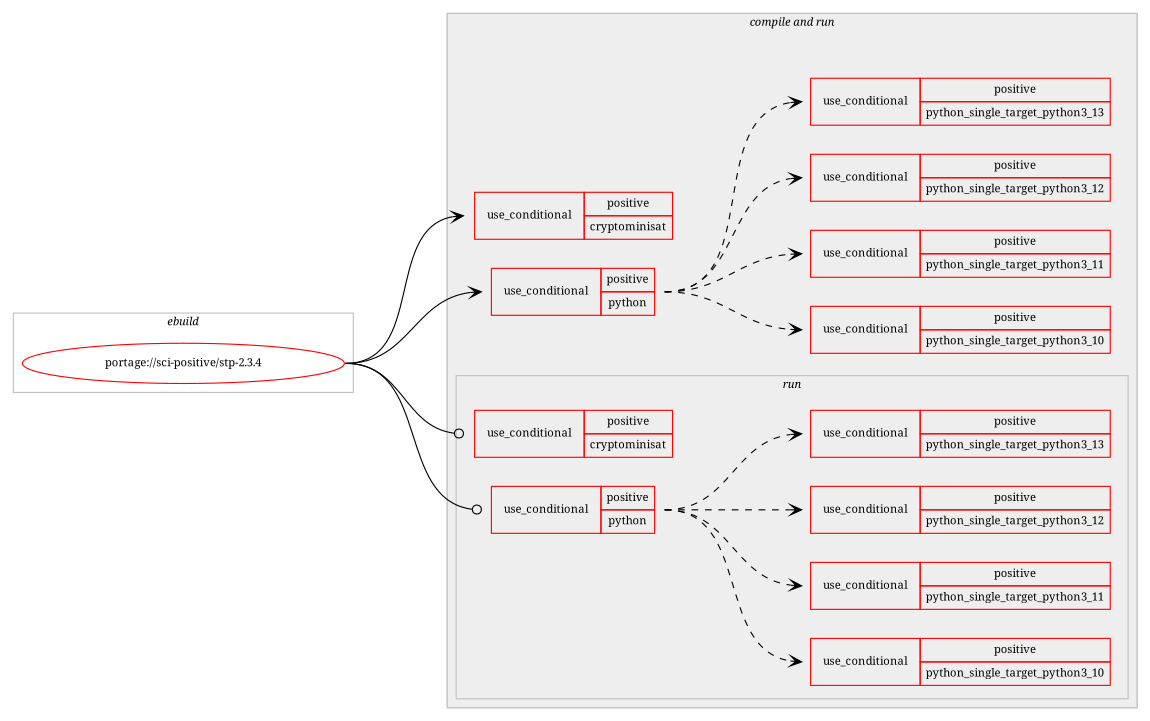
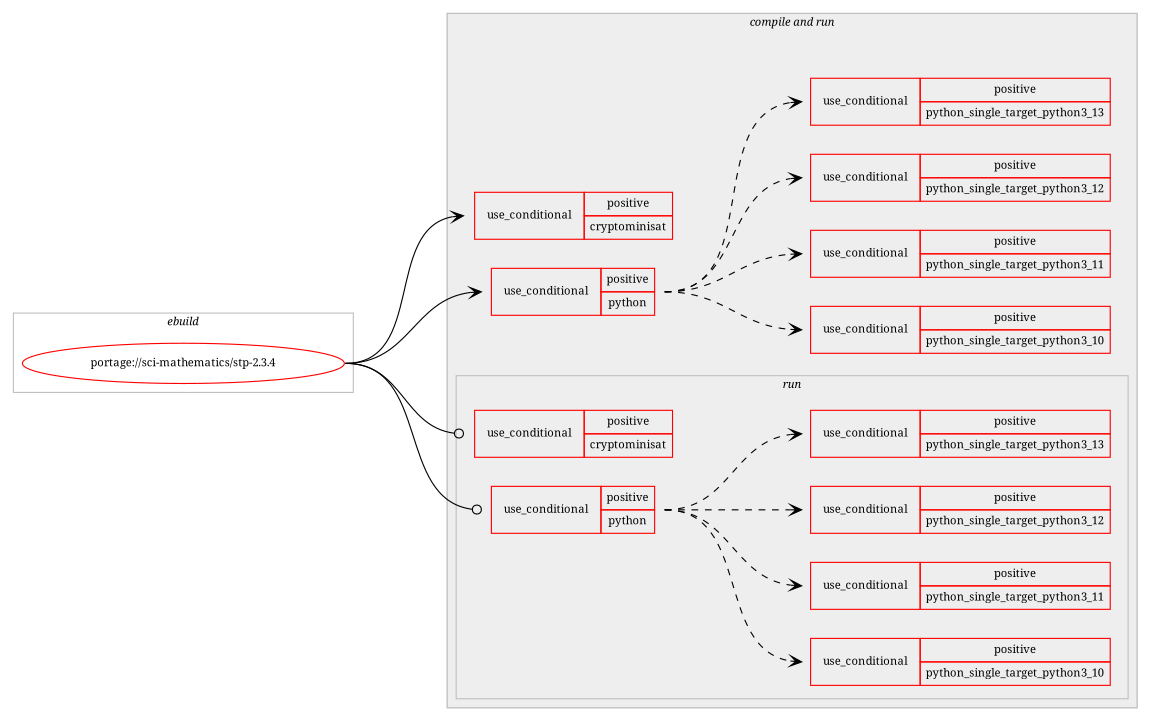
(183, 363) -> (183, 363)
